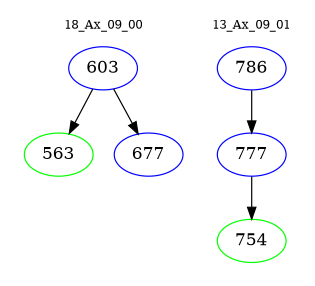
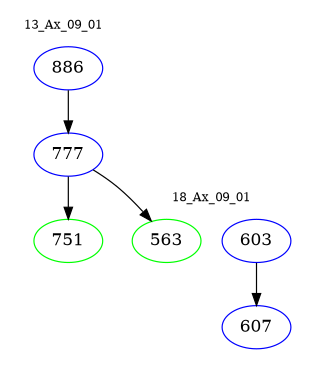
(104, 26) -> (212, 198)
(252, 68) -> (68, 68)
(84, 106) -> (130, 199)
(149, 155) -> (257, 327)
(252, 241) -> (68, 241)
